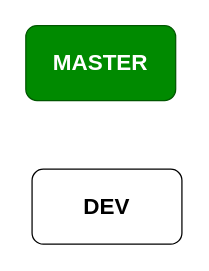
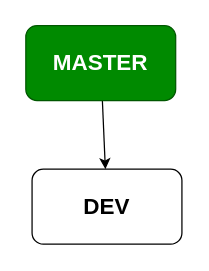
none -> (104, 131)
